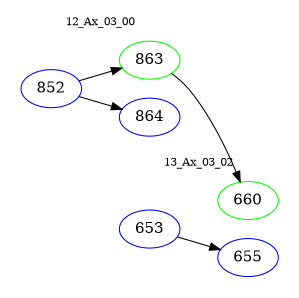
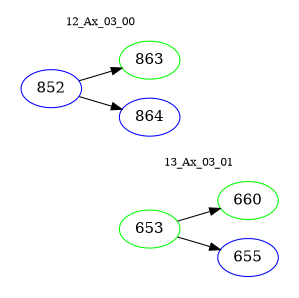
(210, 119) -> (194, 216)
(199, 163) -> (199, 163)
(150, 229) -> (150, 229)
